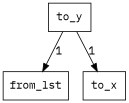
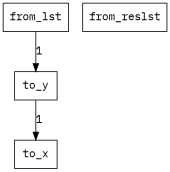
none -> (125, 17)
(55, 48) -> (36, 48)
